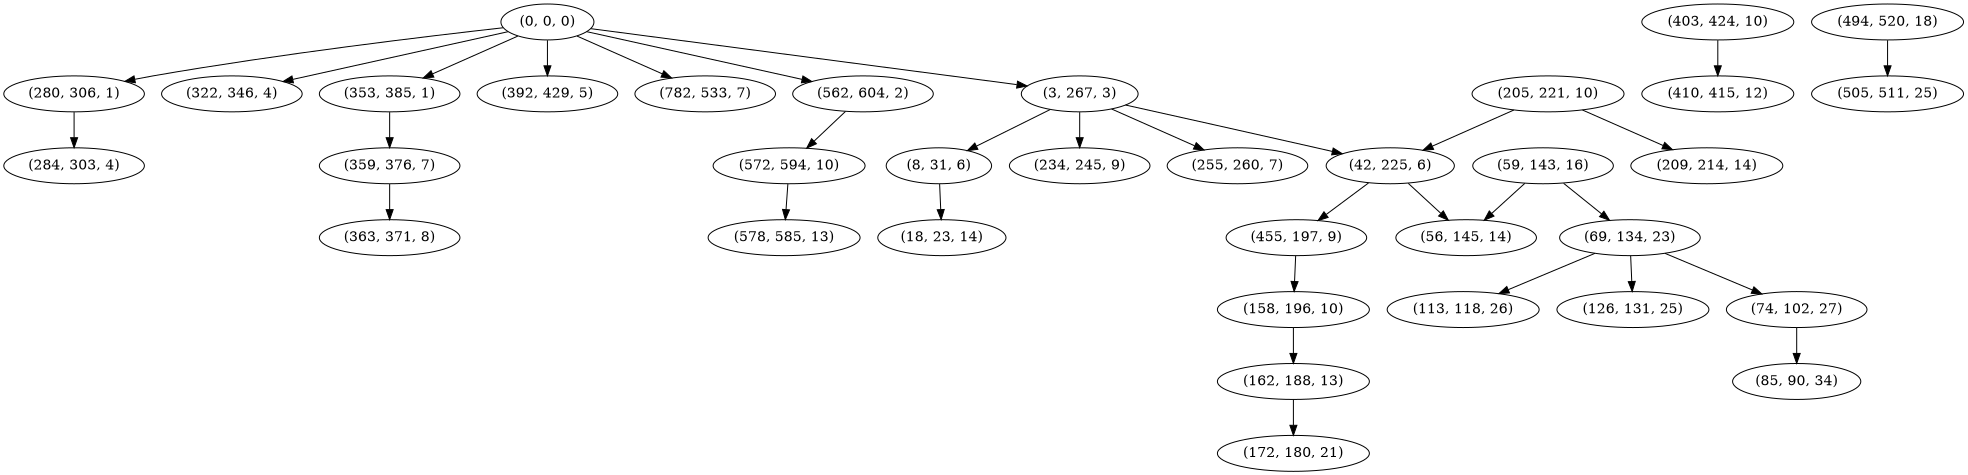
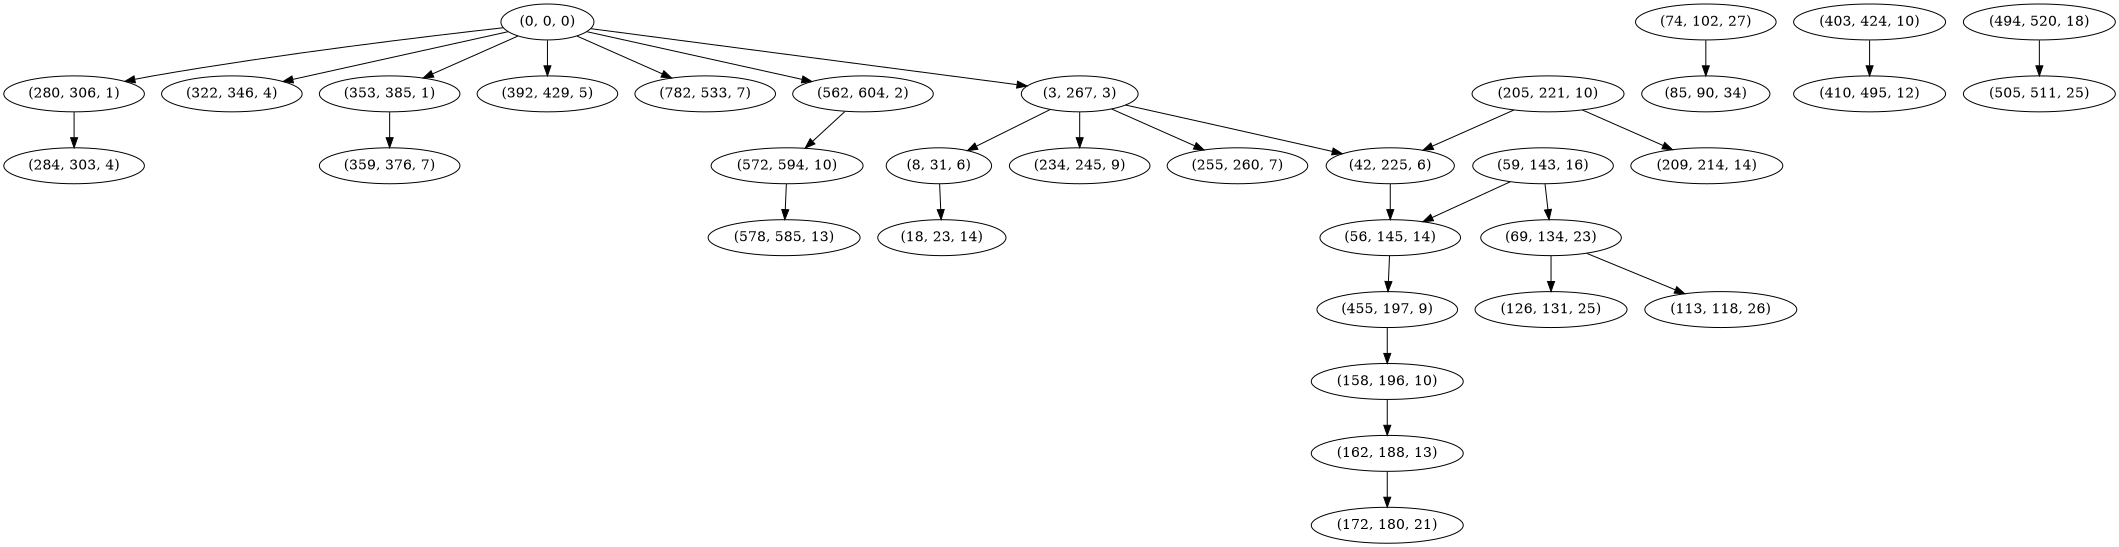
(1718, 94) -> (1870, 94)
(1347, 199) -> (1389, 269)
(390, 238) -> none
(1709, 272) -> none
